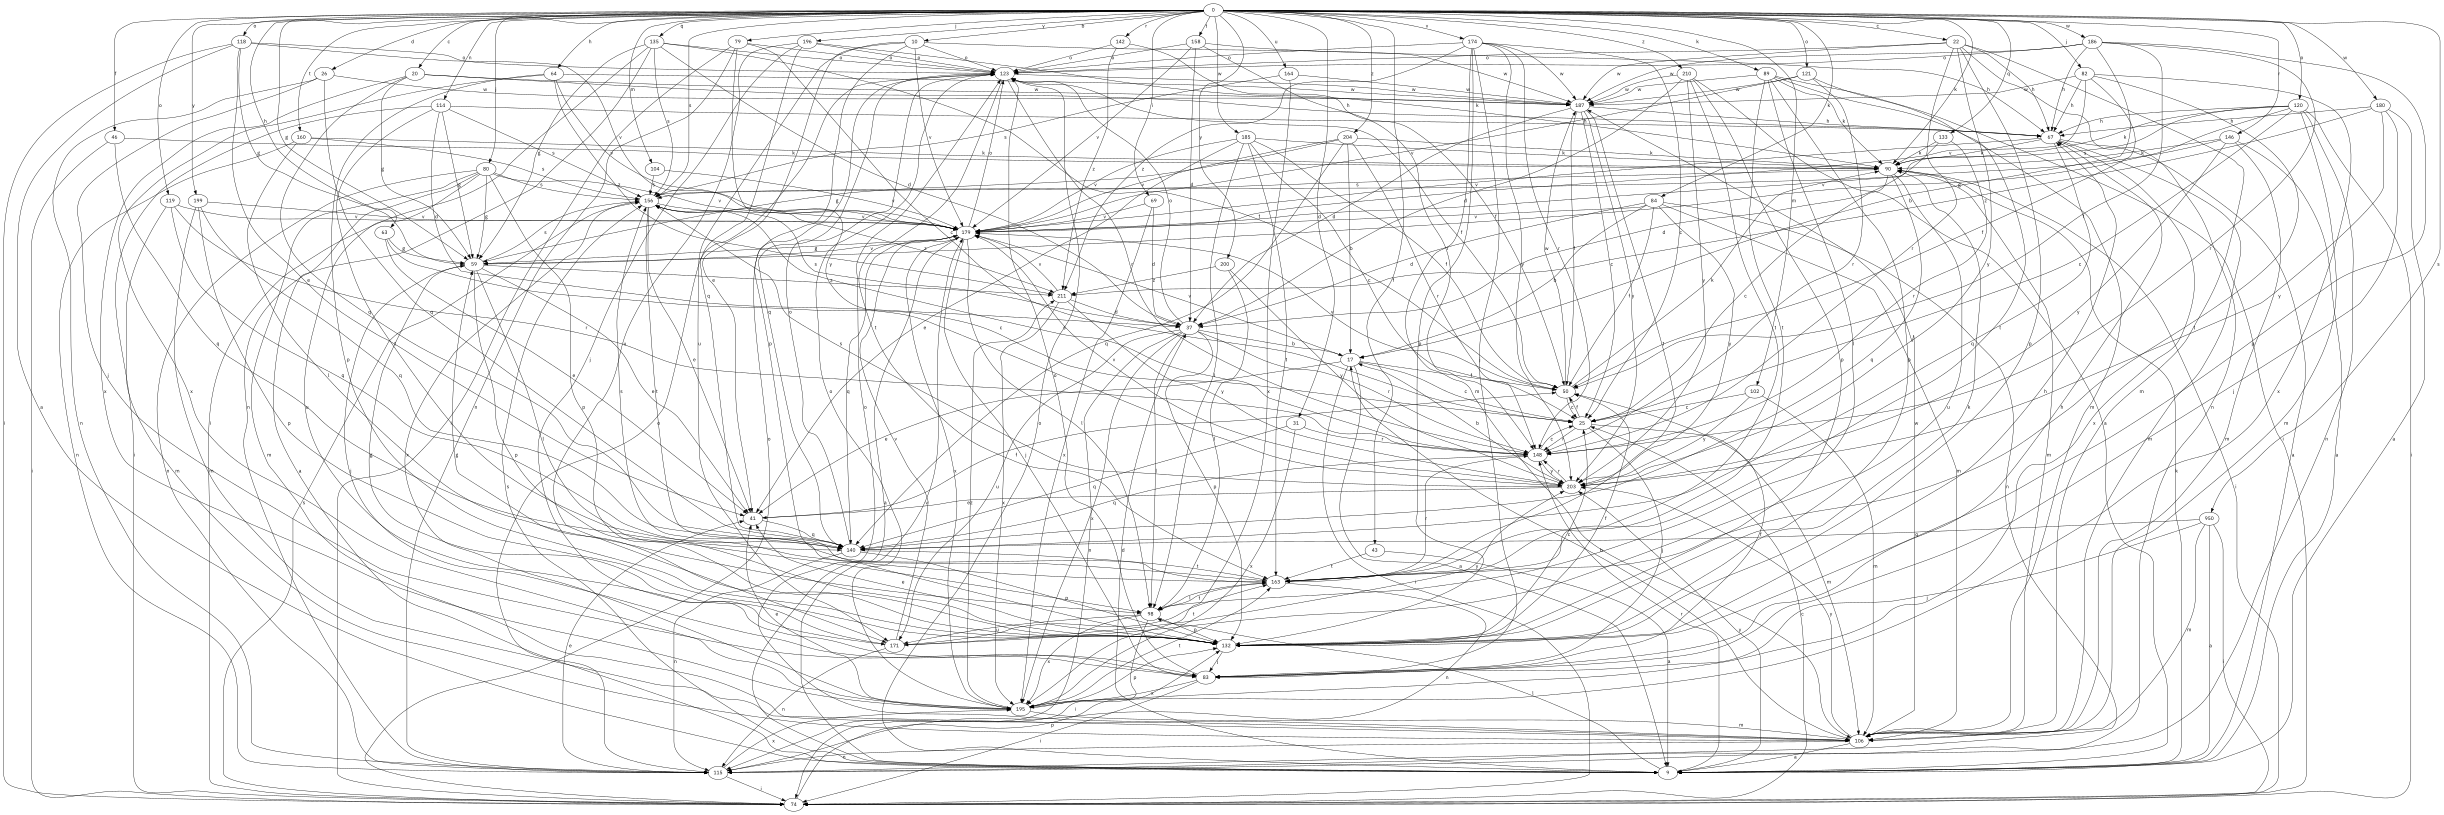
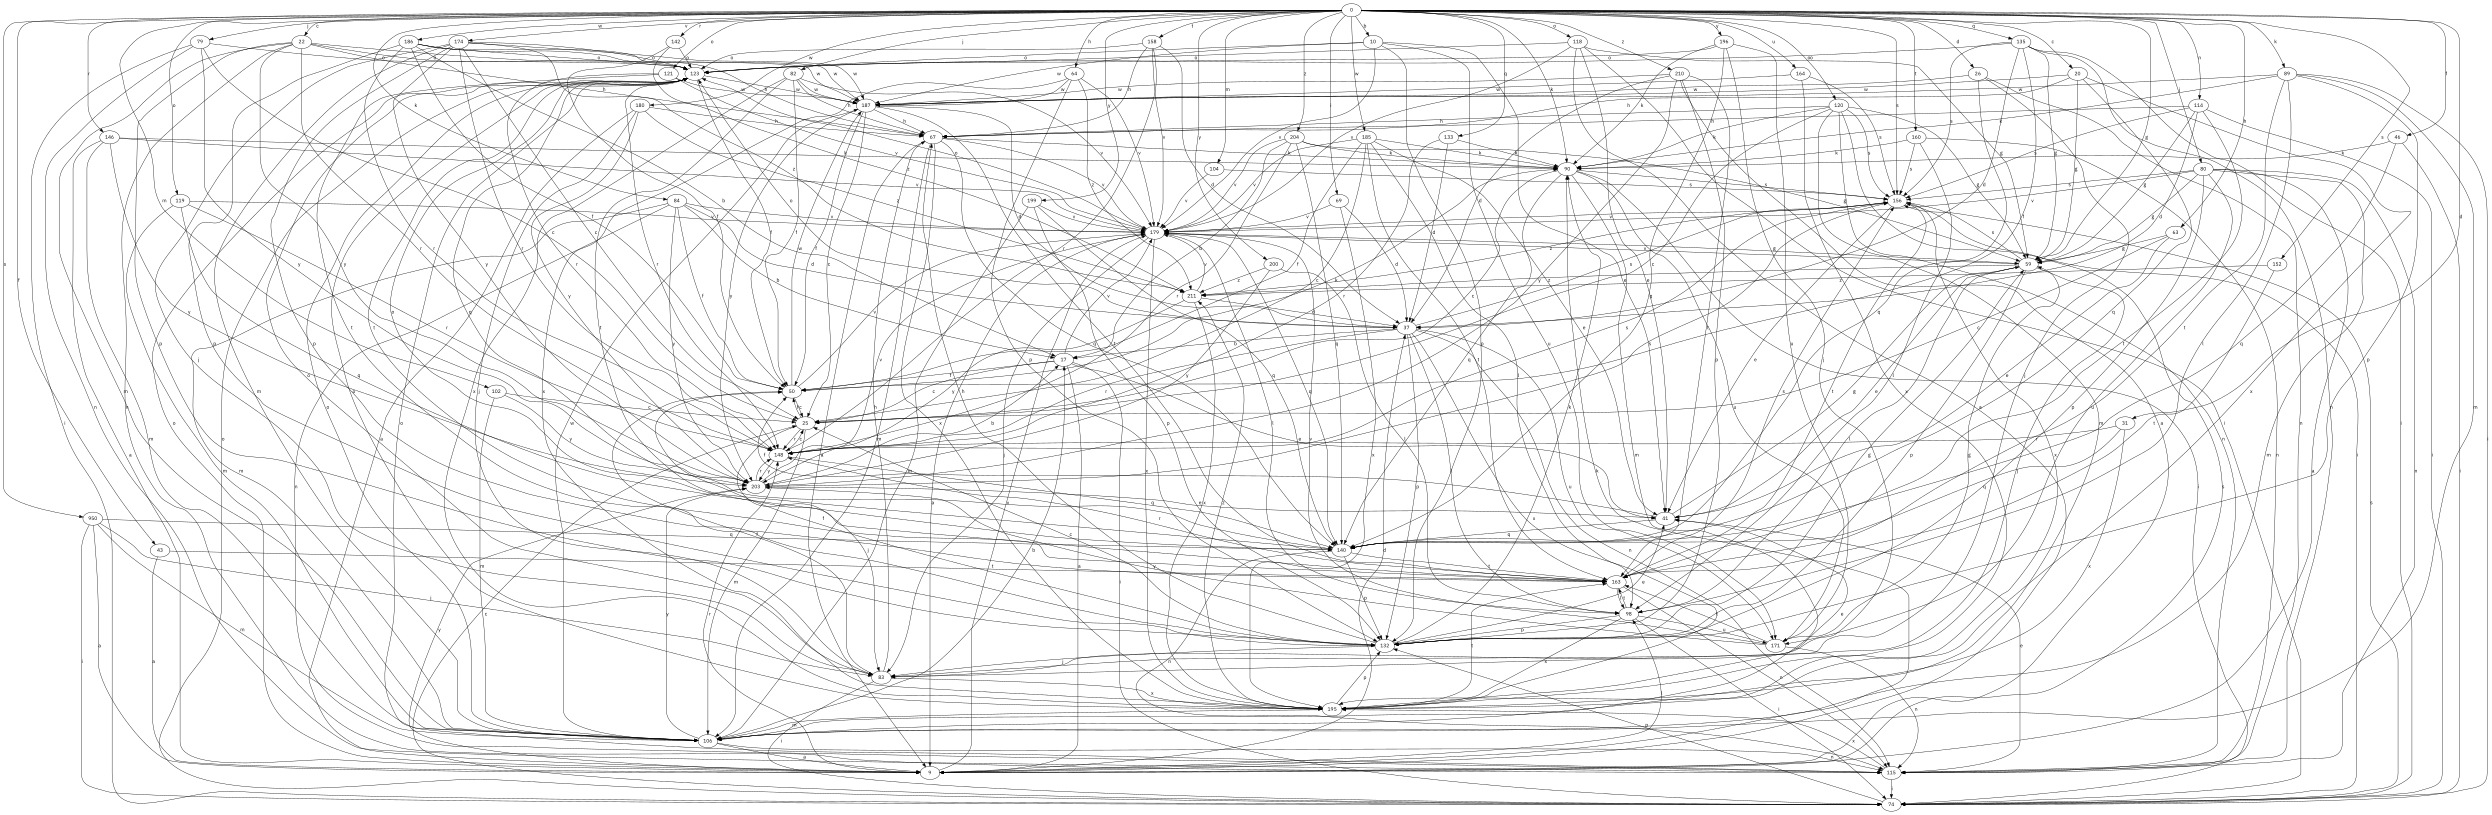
none -> (2277, 264)
none -> (1848, 390)
